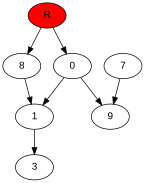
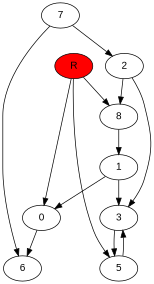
none -> (124, 66)
(56, 89) -> (86, 189)
(110, 117) -> (22, 268)
none -> (119, 268)
